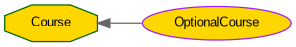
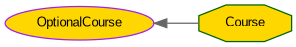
(126, 23) -> (183, 23)
